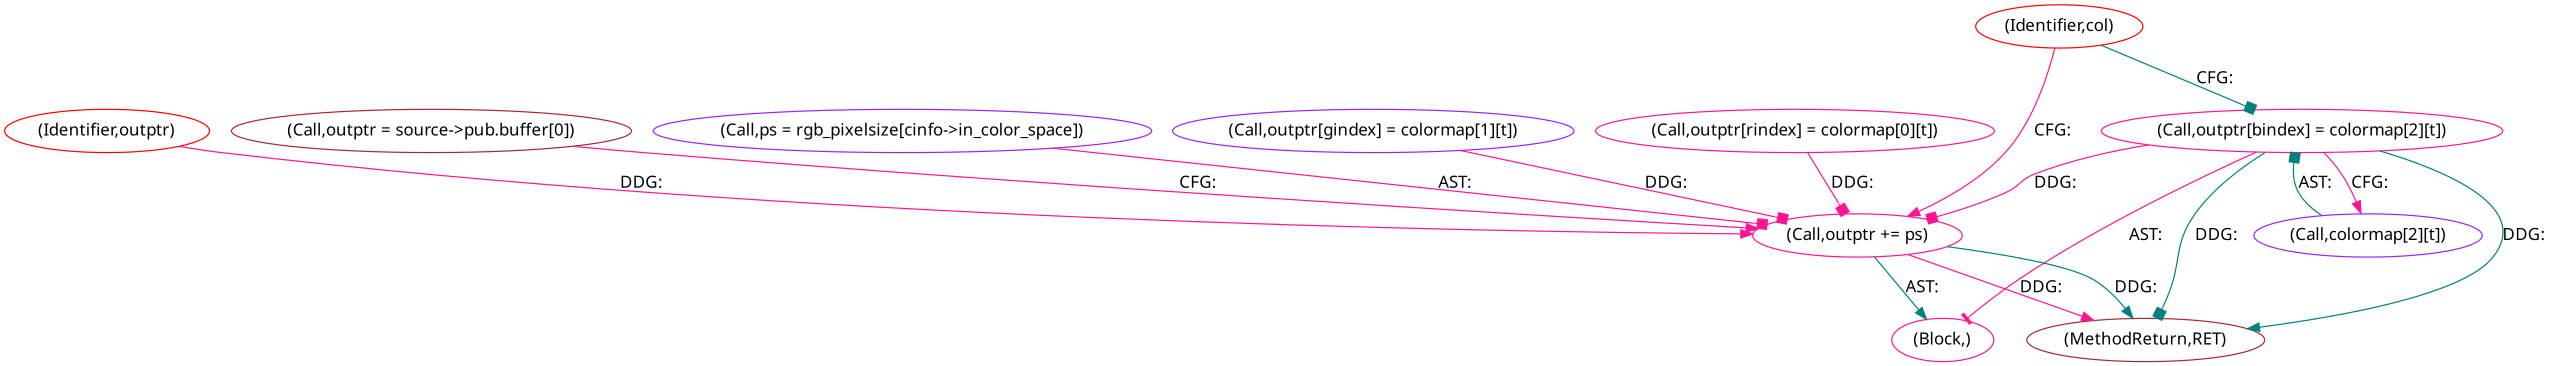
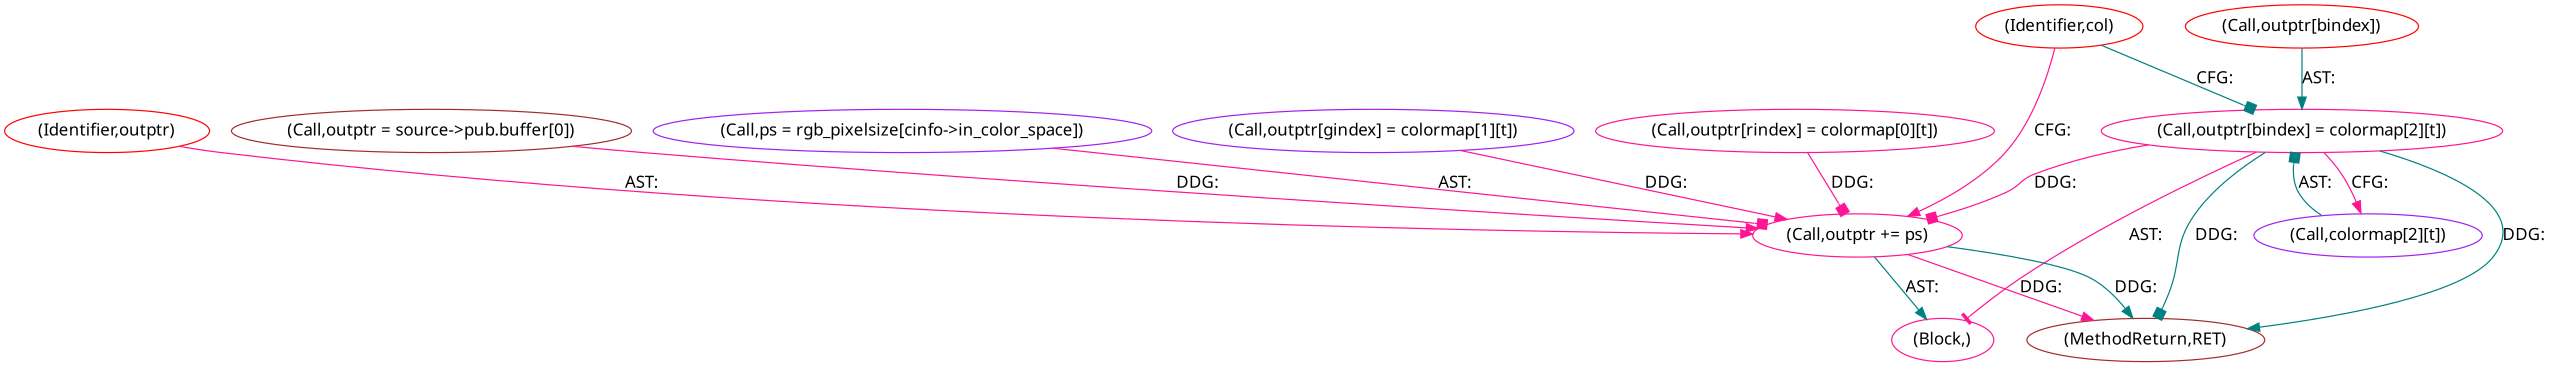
none -> (2302, 26)
(644, 183) -> (644, 183)
(1200, 183) -> (1200, 183)
(1618, 184) -> (1618, 184)
